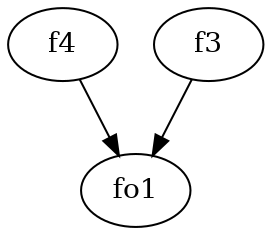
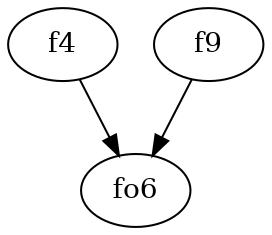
(209, 45) -> (209, 45)
(136, 190) -> (136, 190)
